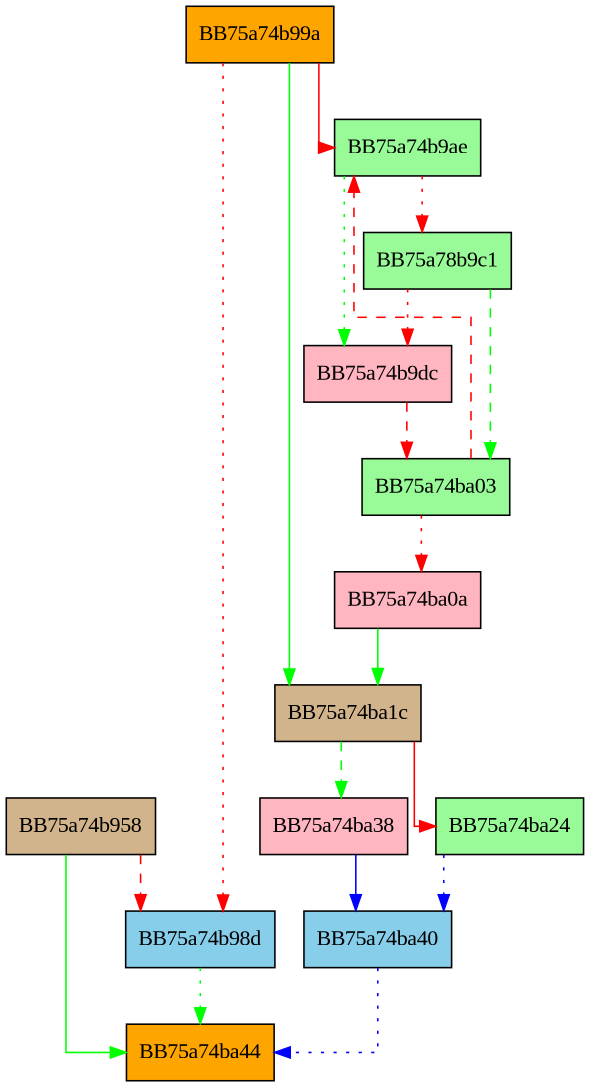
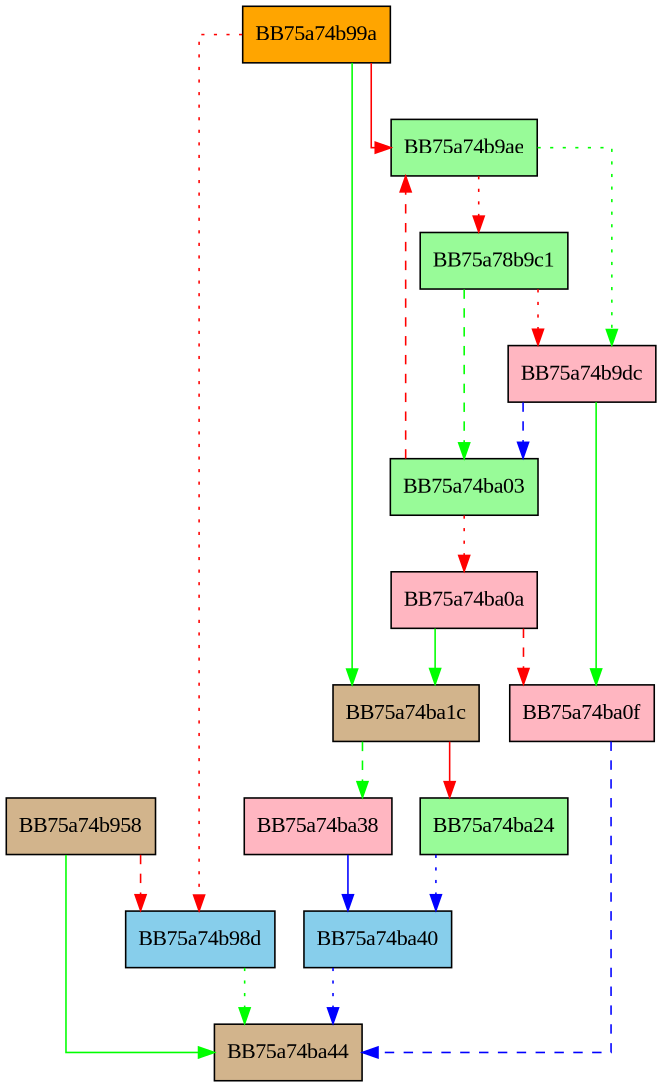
(407, 422) -> (523, 422)
none -> (582, 713)
(200, 1052) -> (288, 1052)
